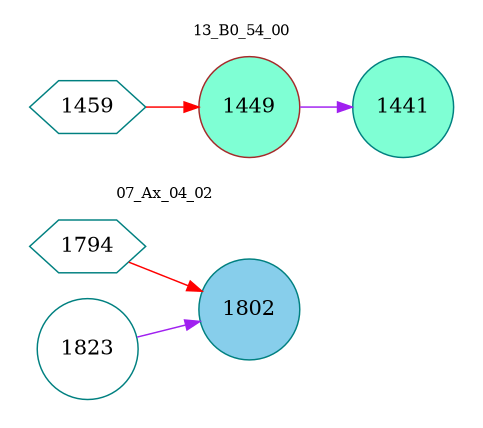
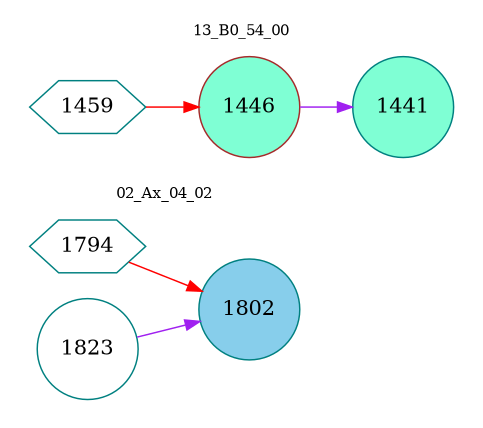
(249, 107) -> (249, 107)
(165, 194) -> (165, 194)
